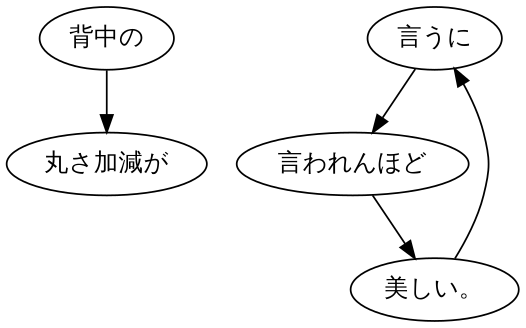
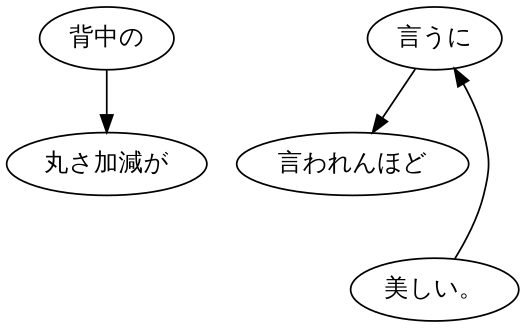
(389, 220) -> none
